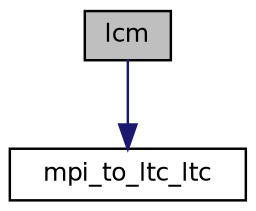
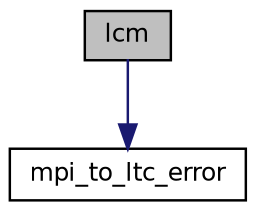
(128, 175) -> (128, 175)
